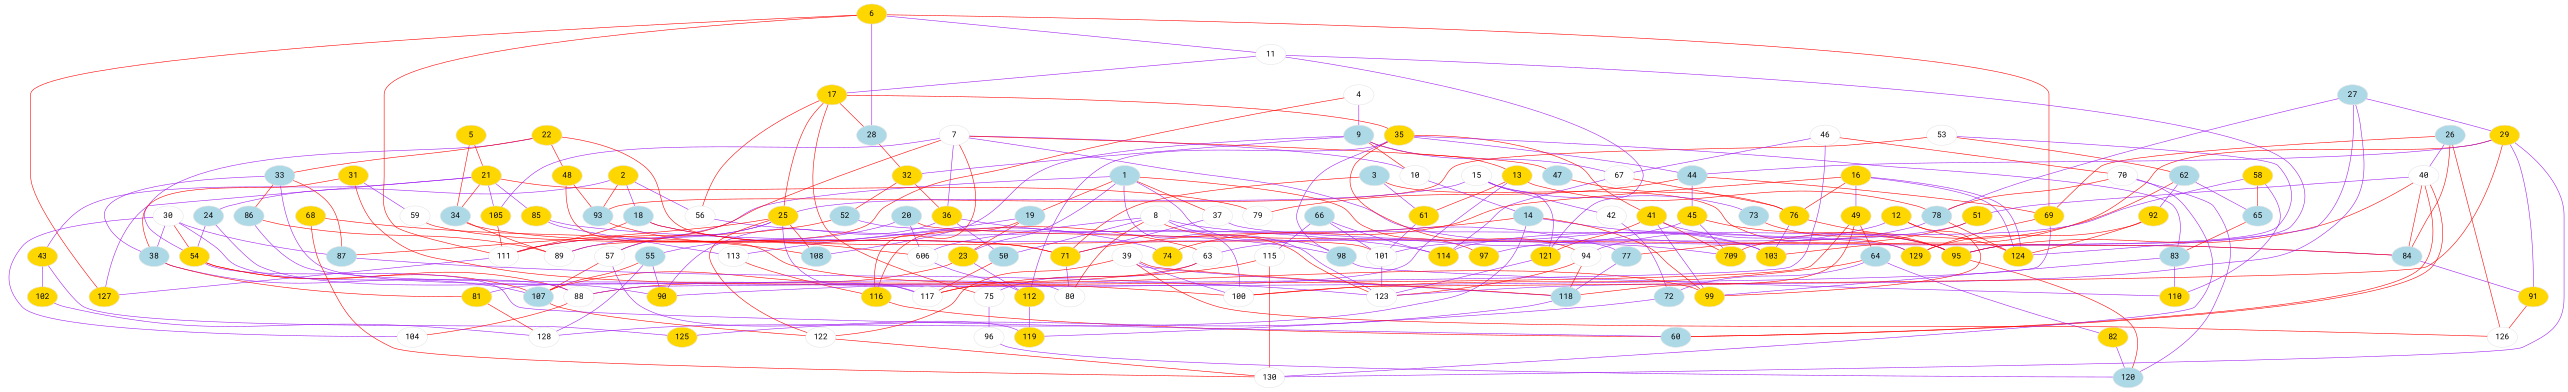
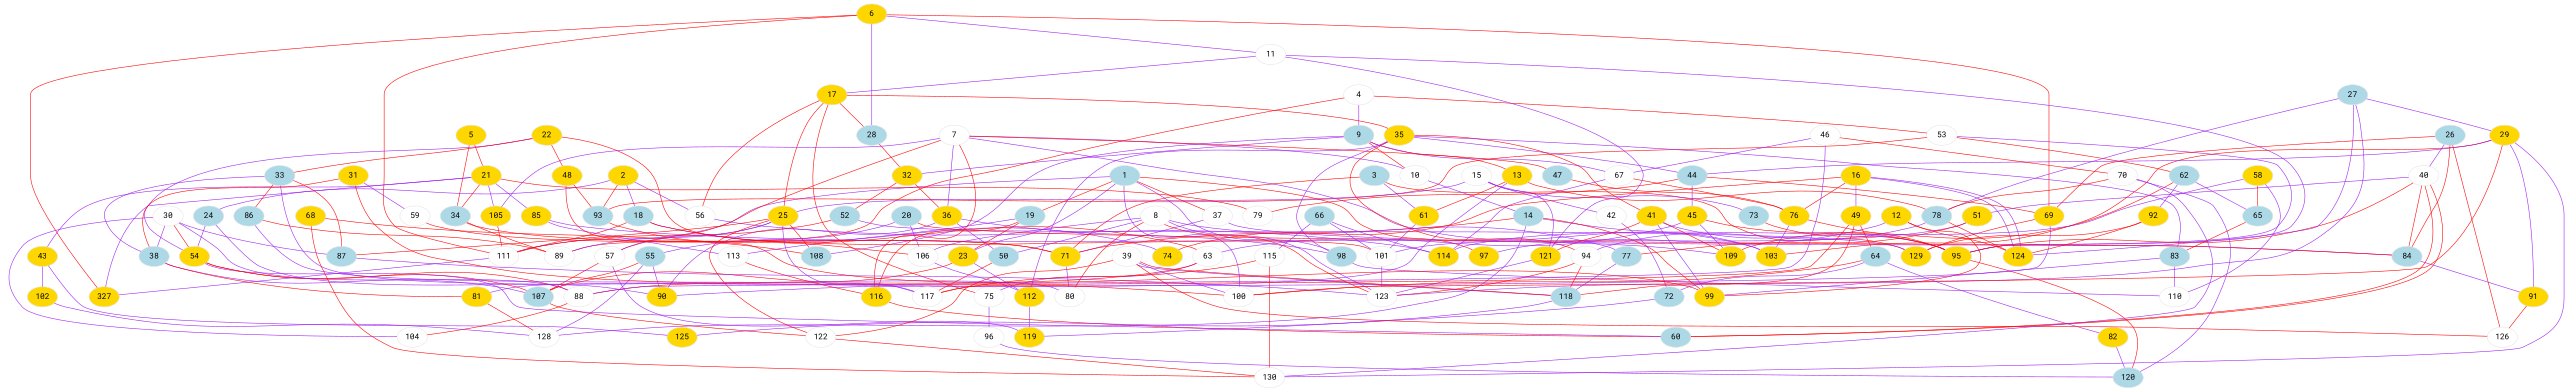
none -> (1651, 111)
(923, 256) -> (923, 256)
(1731, 256) -> (1731, 256)
(104, 297) -> (104, 297)
(2175, 297) -> (2175, 297)
